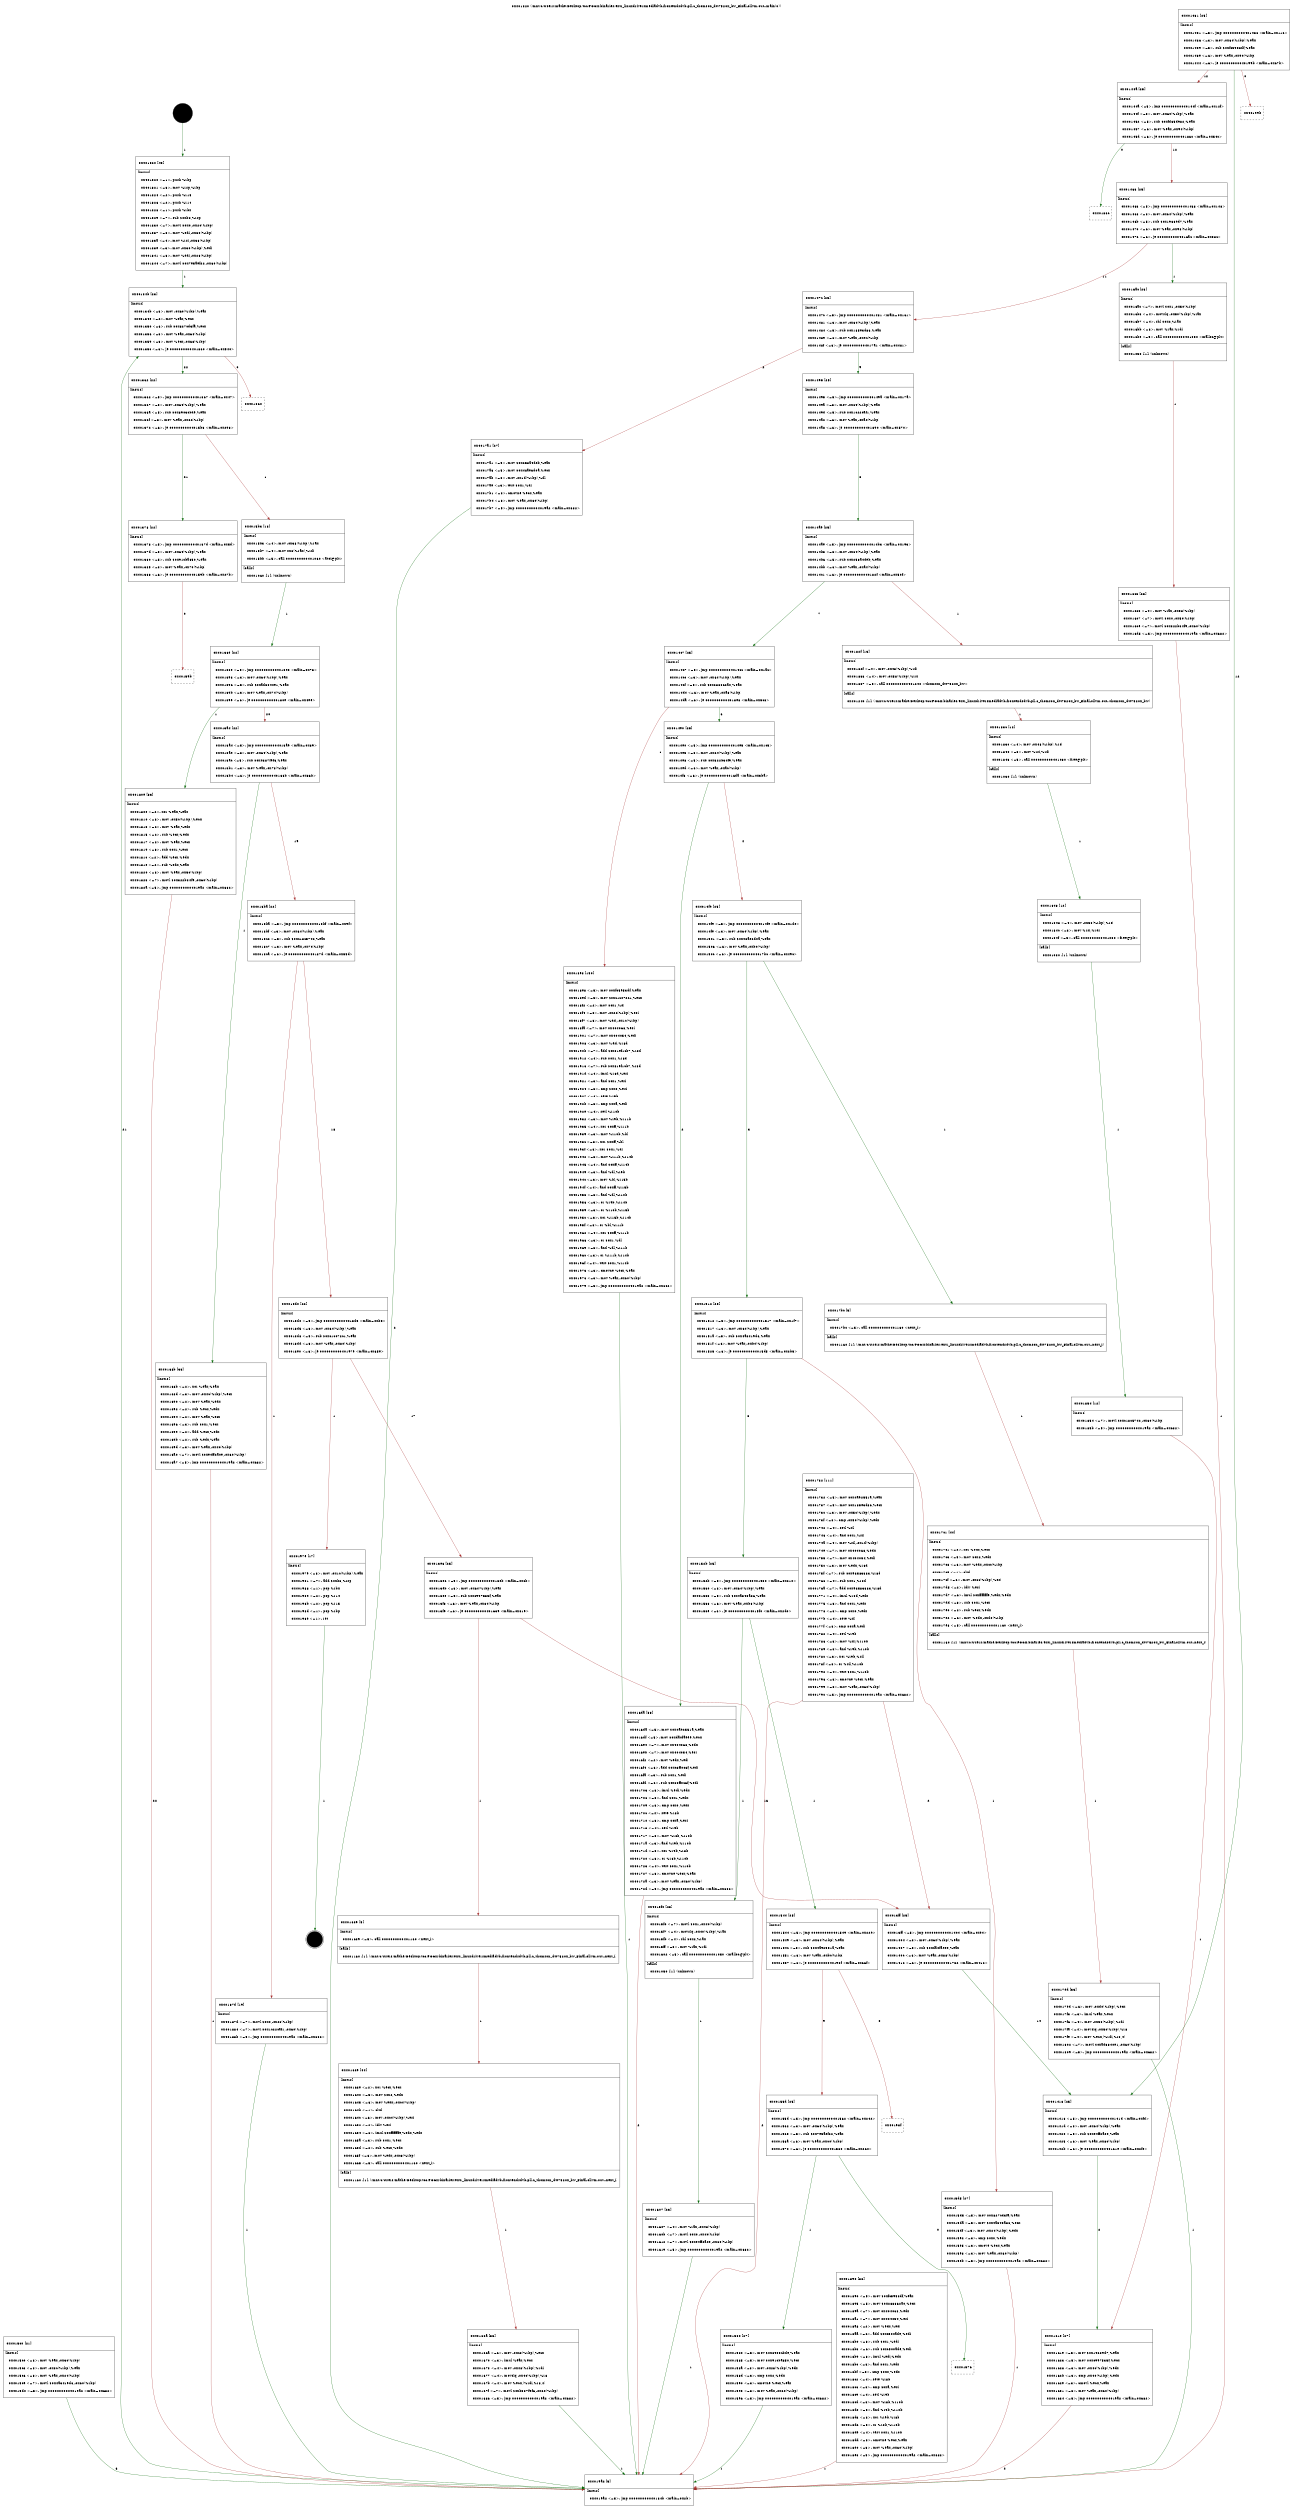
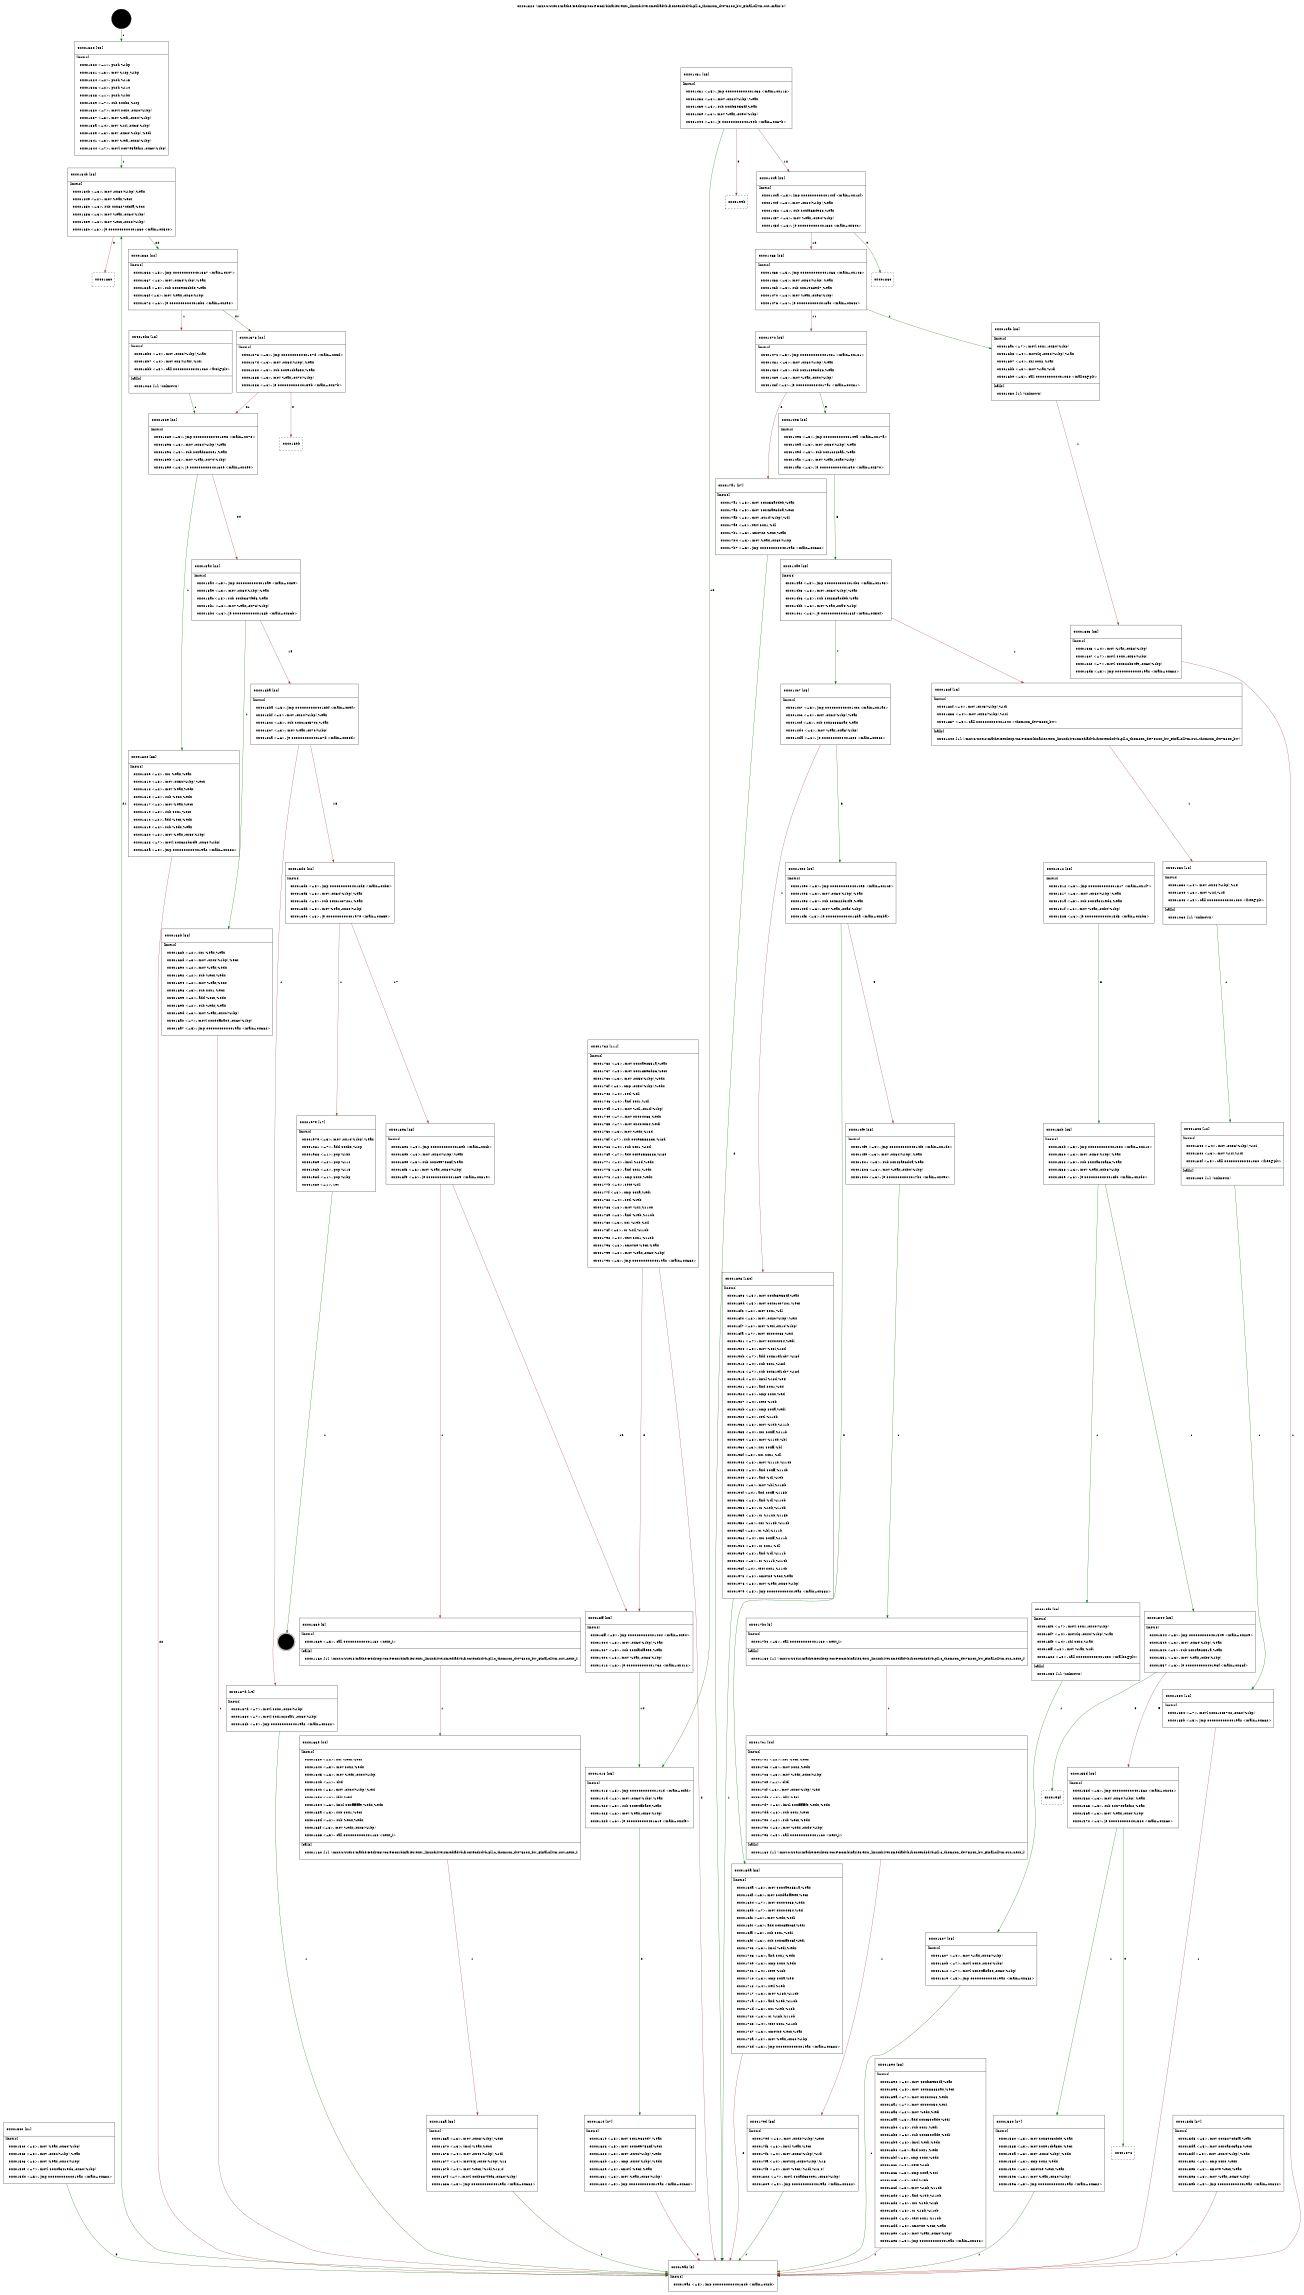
none -> (248, 402)
(747, 1128) -> none
(955, 1746) -> none
(1200, 1877) -> (1153, 2166)
(872, 2041) -> (1084, 1714)
